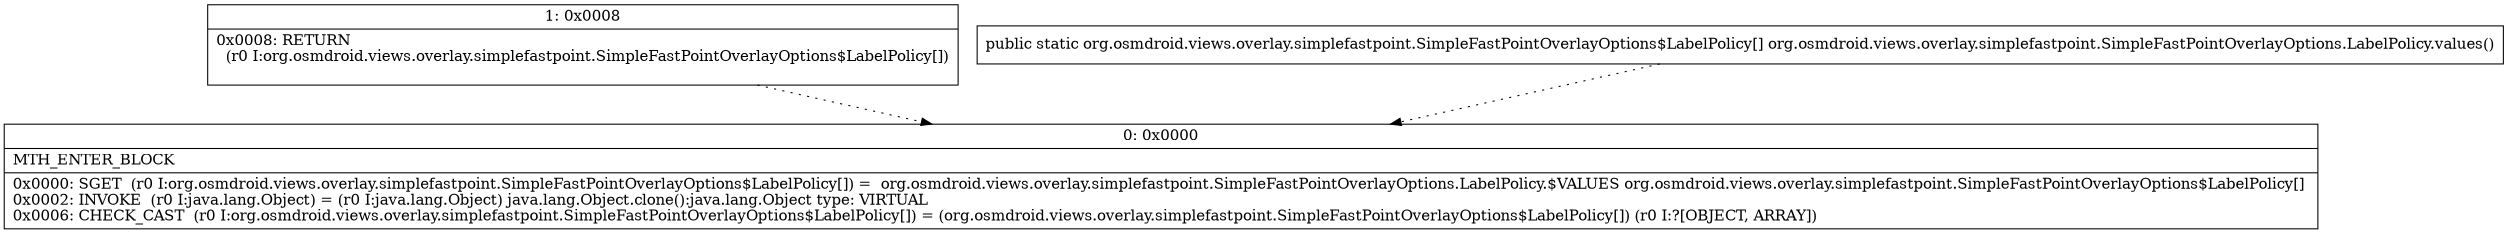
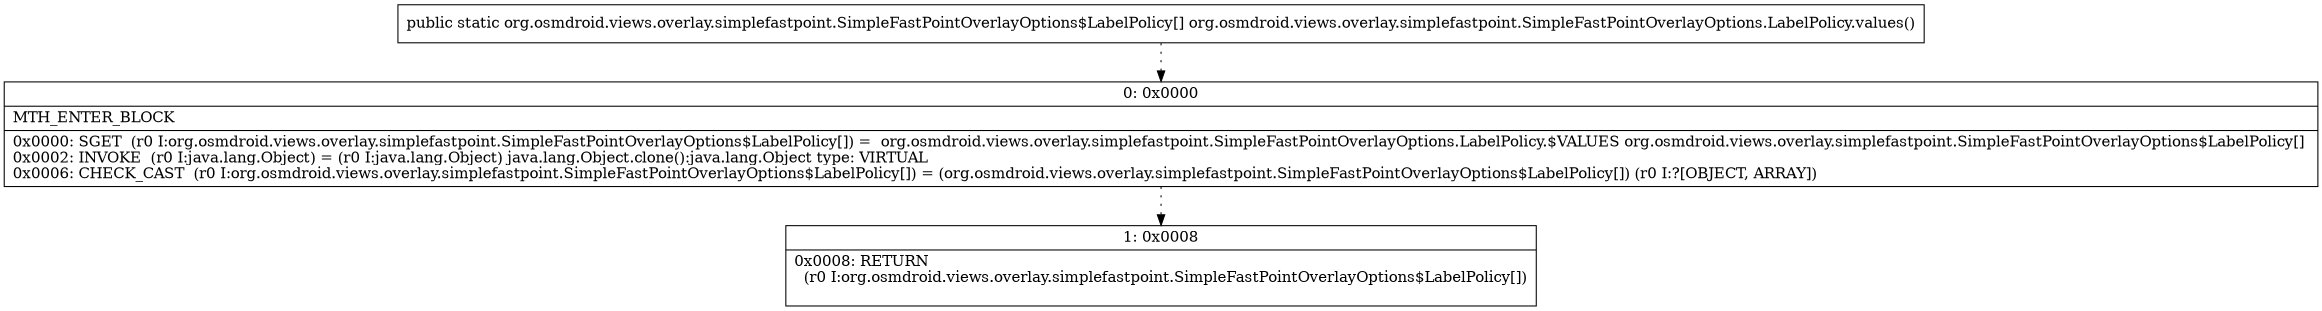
(839, 103) -> (1161, 201)
